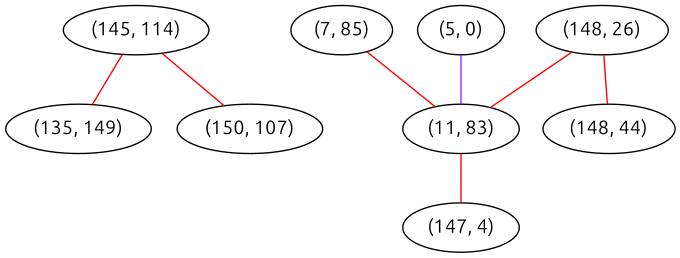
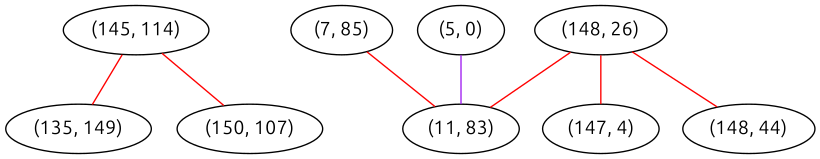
(461, 178) -> (601, 80)
